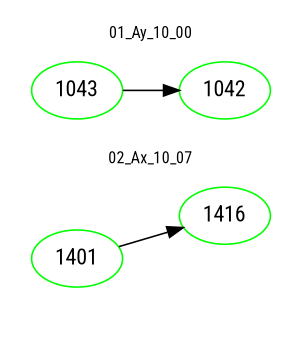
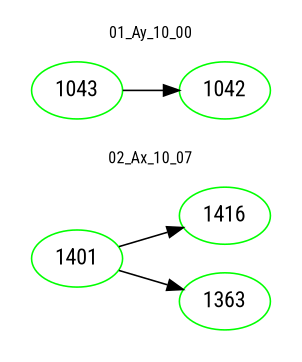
none -> (225, 301)
